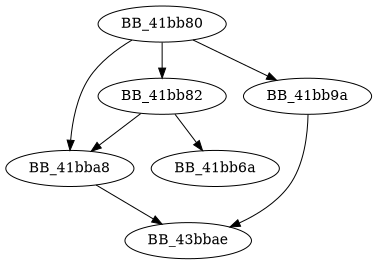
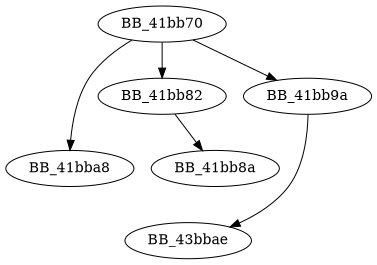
(162, 24) -> (162, 24)
(120, 129) -> none
(215, 168) -> (215, 168)
(125, 202) -> none
